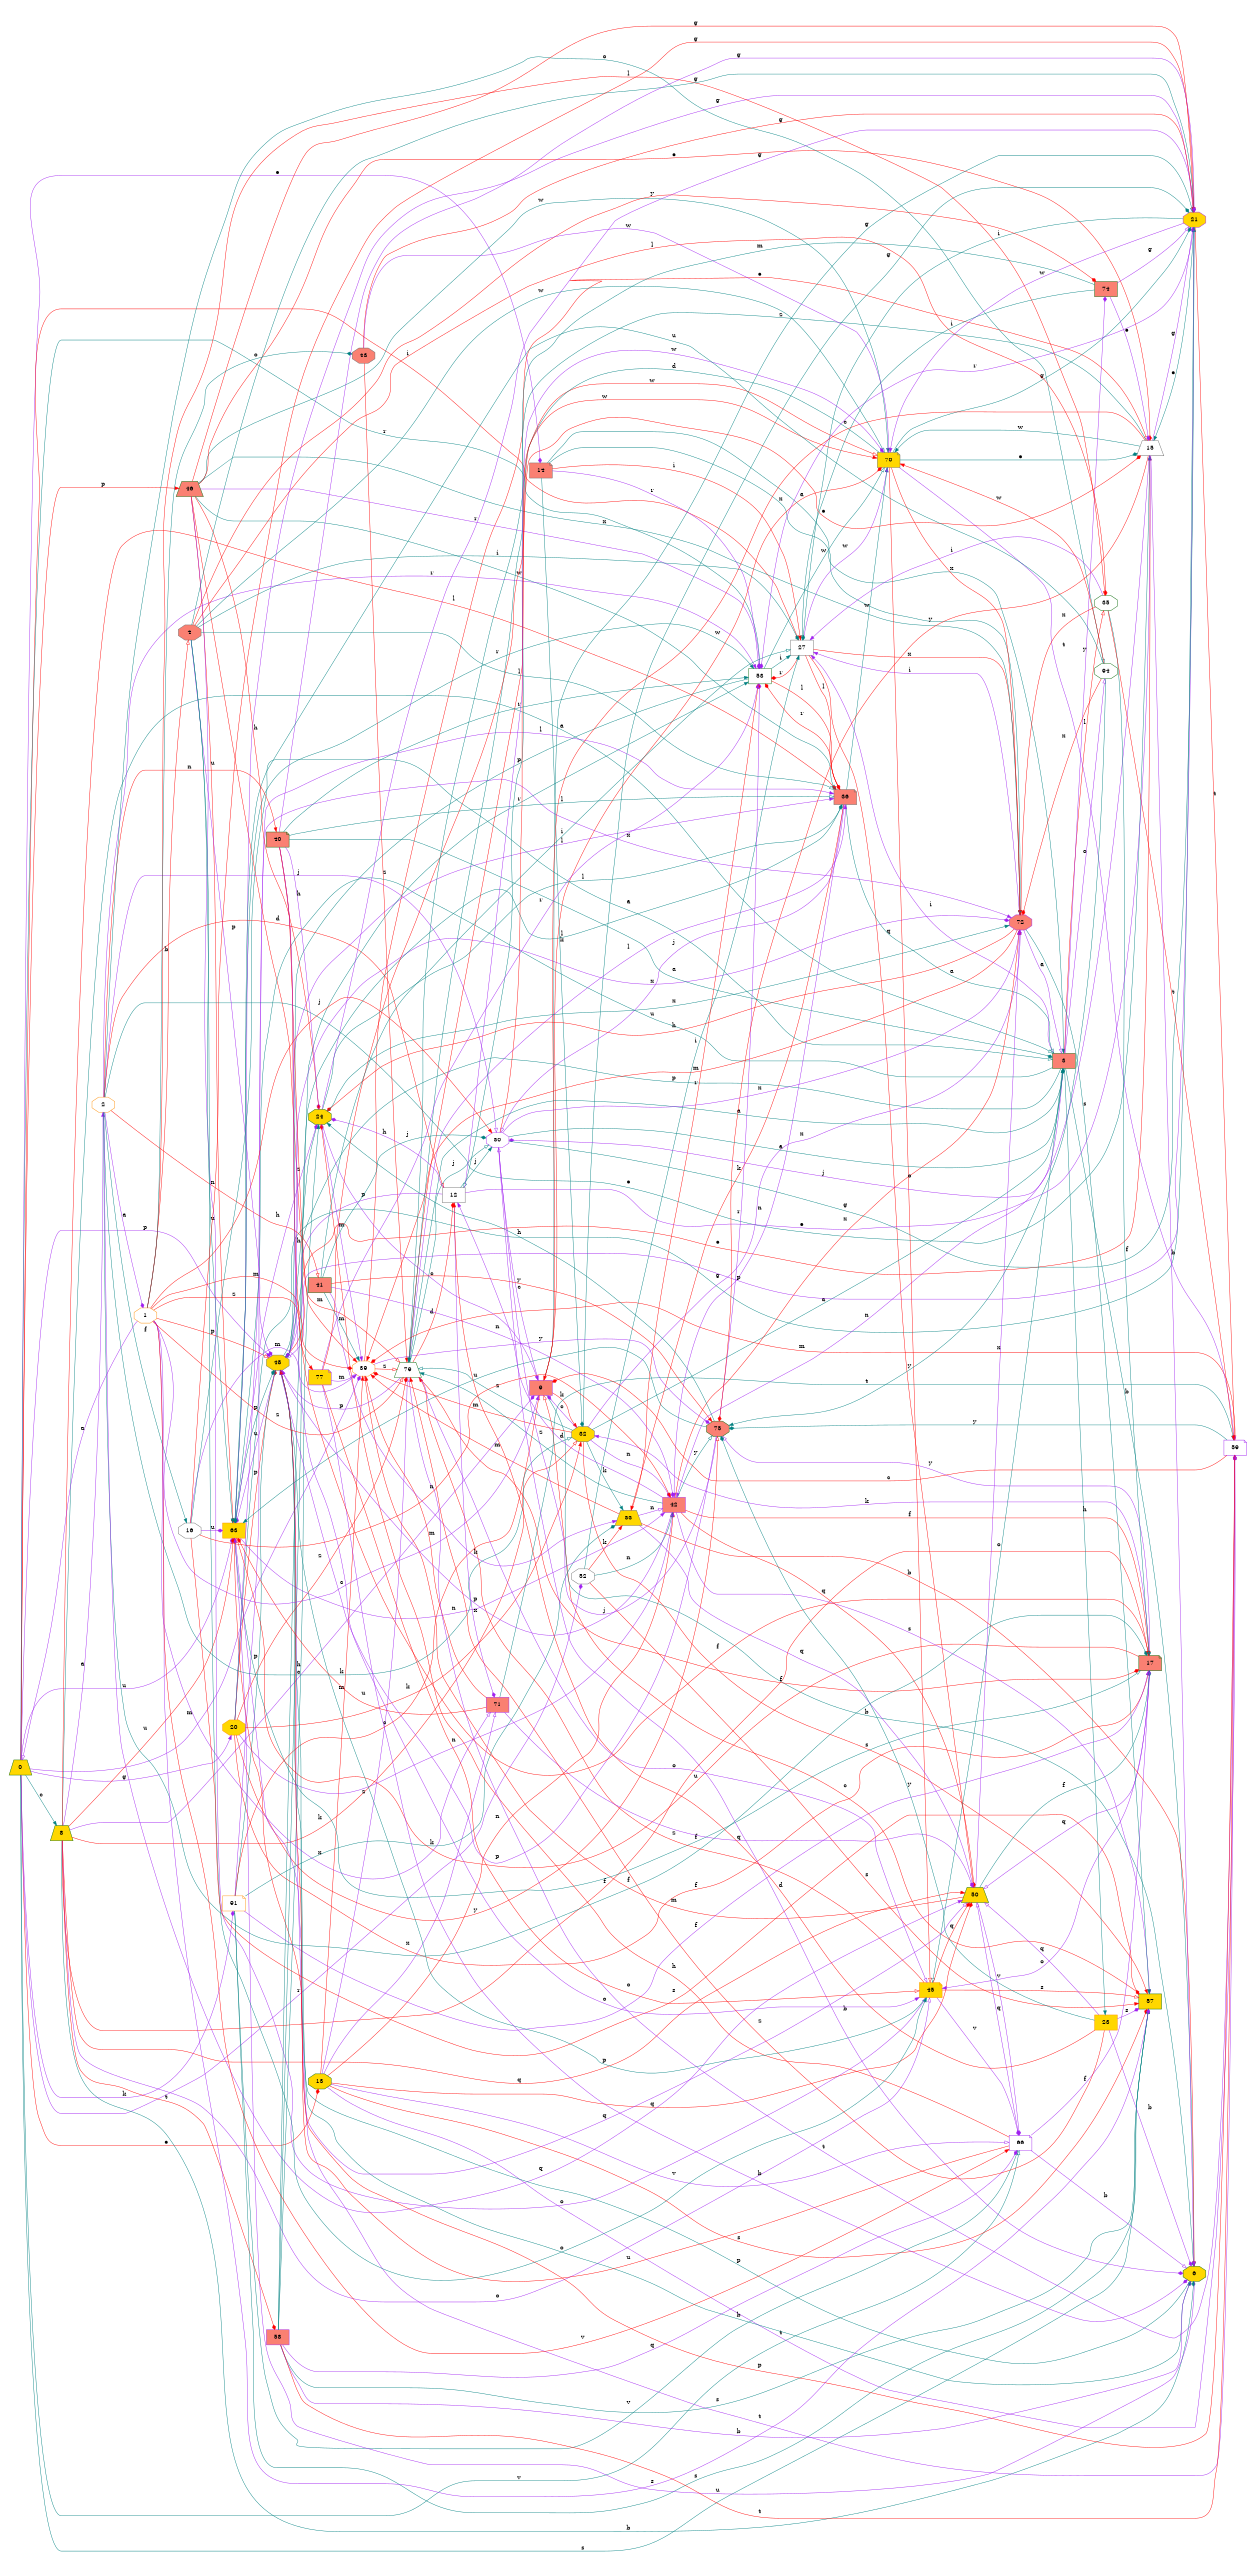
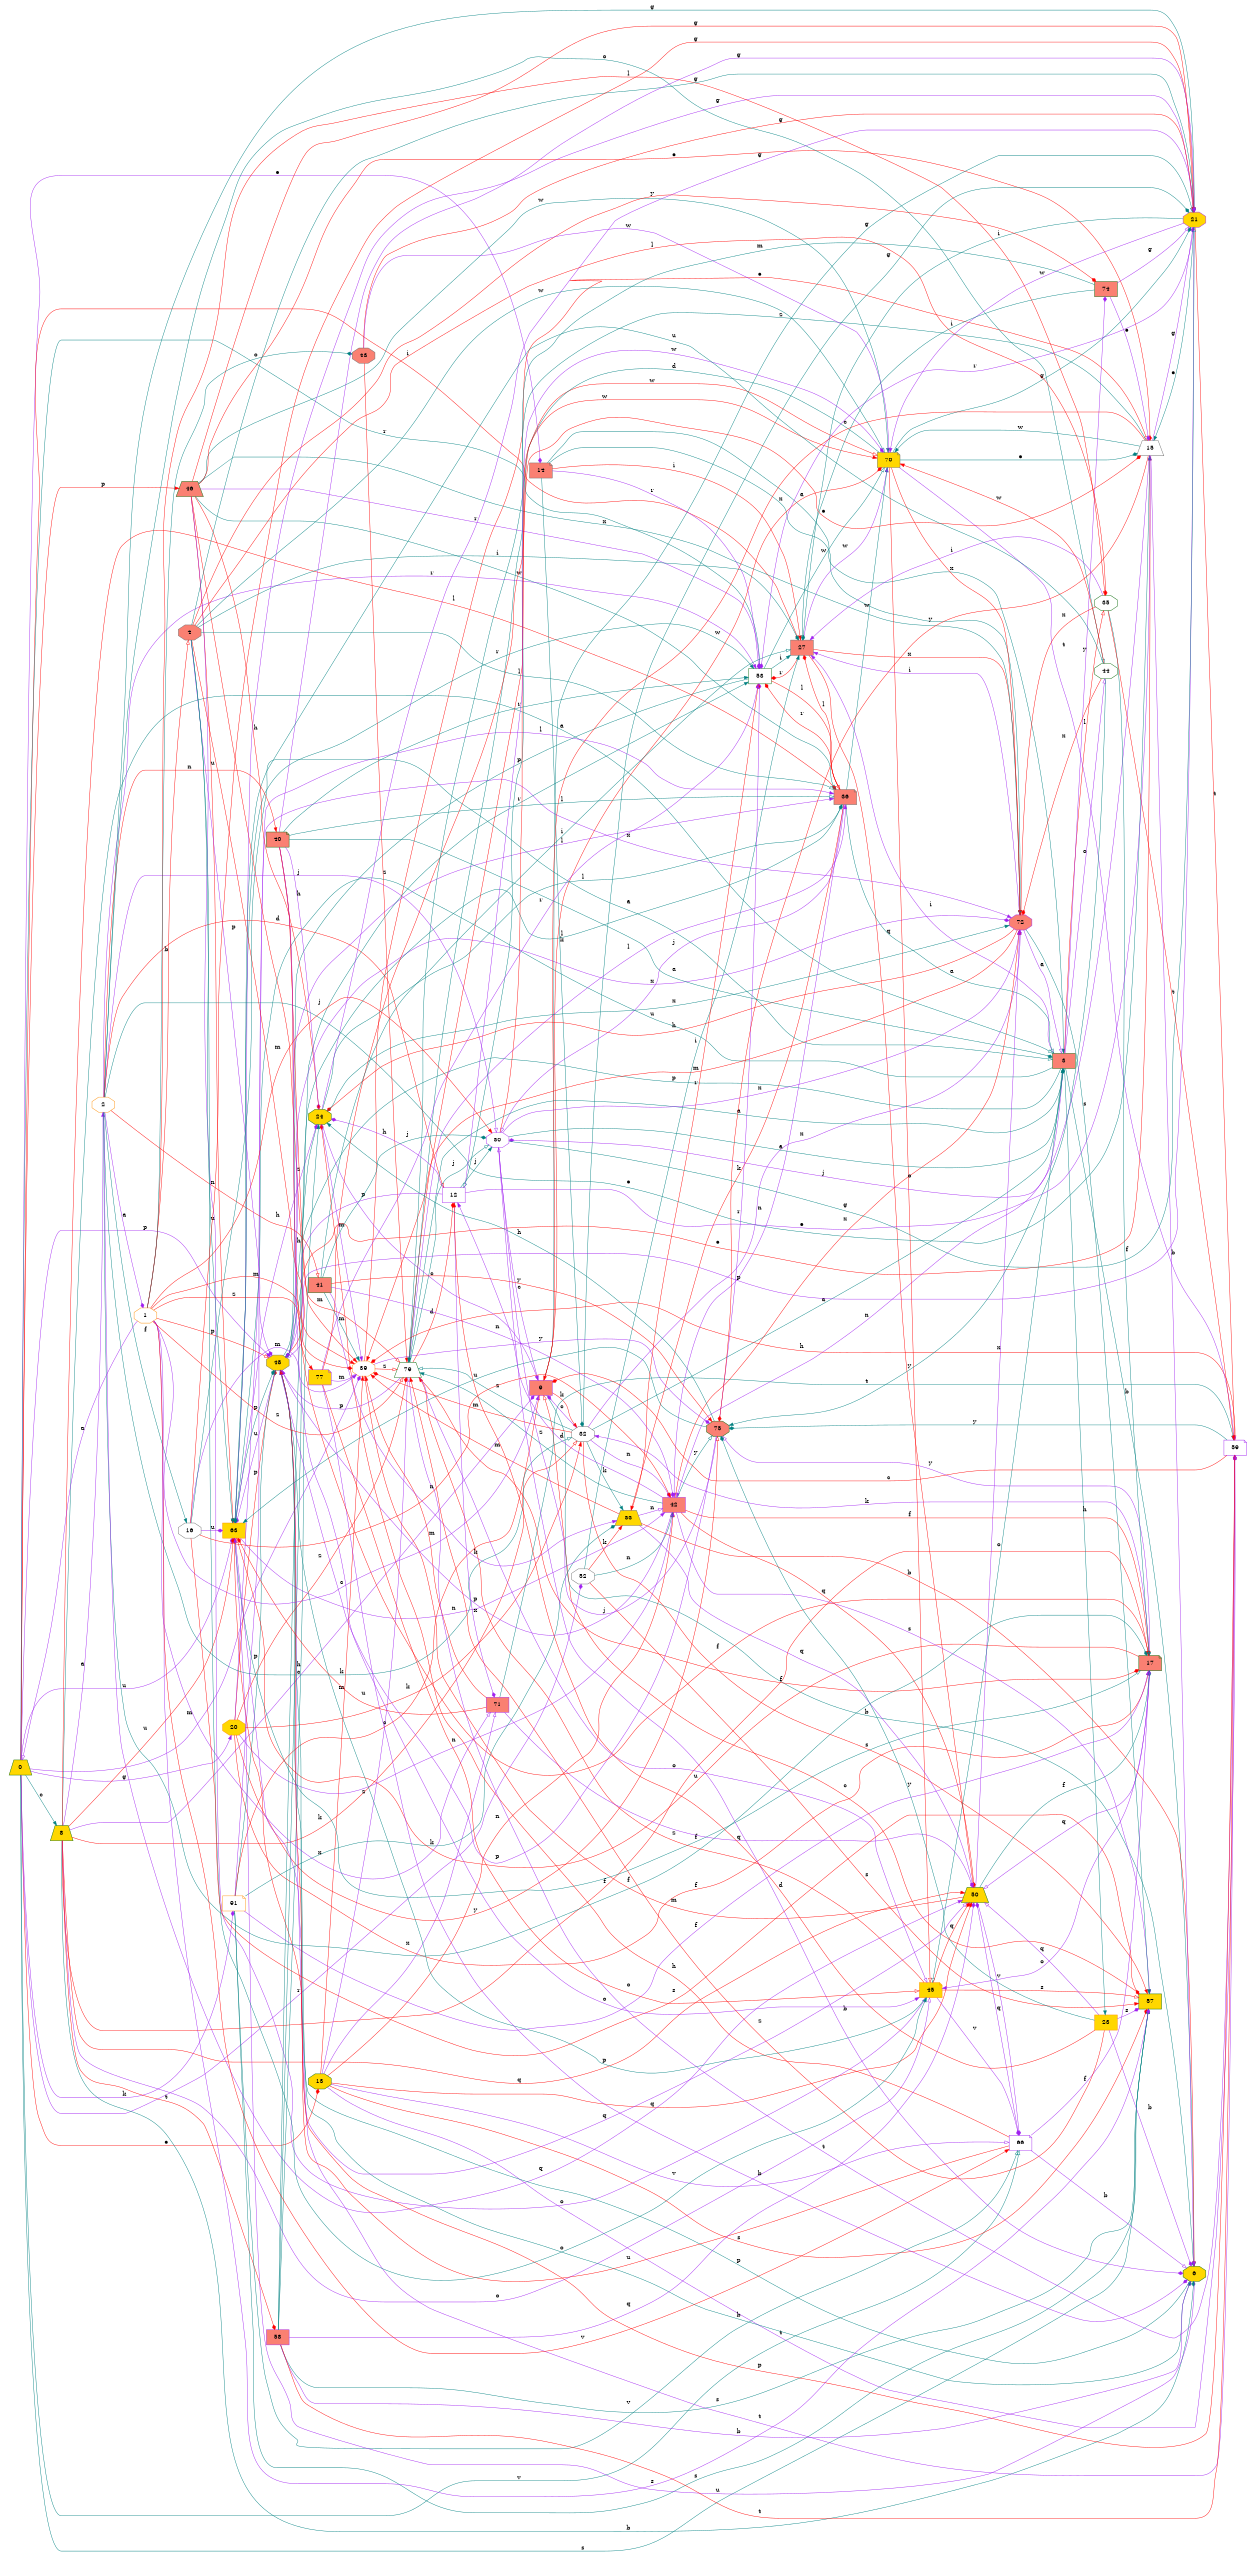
(802, 648) -> (802, 648)
(1106, 671) -> (1106, 671)
(828, 708) -> (829, 723)
none -> (257, 993)
(454, 1195) -> (454, 1195)
(994, 1326) -> (311, 76)
(802, 1346) -> (802, 1346)
(583, 1434) -> (583, 1434)
(998, 2021) -> (998, 2021)
(648, 2352) -> (714, 2249)
